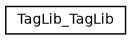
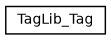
(66, 20) -> (56, 20)
